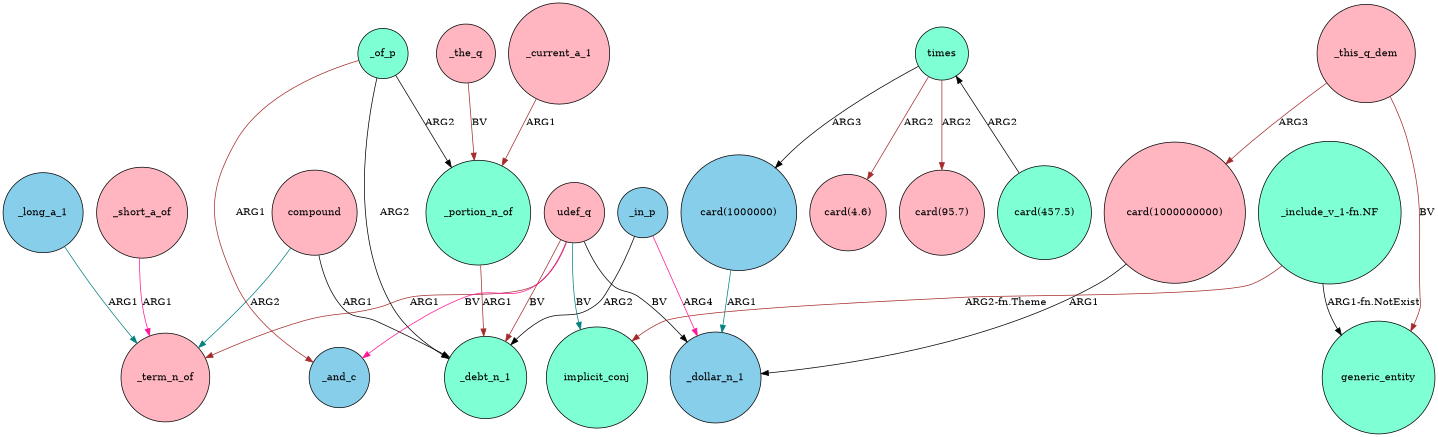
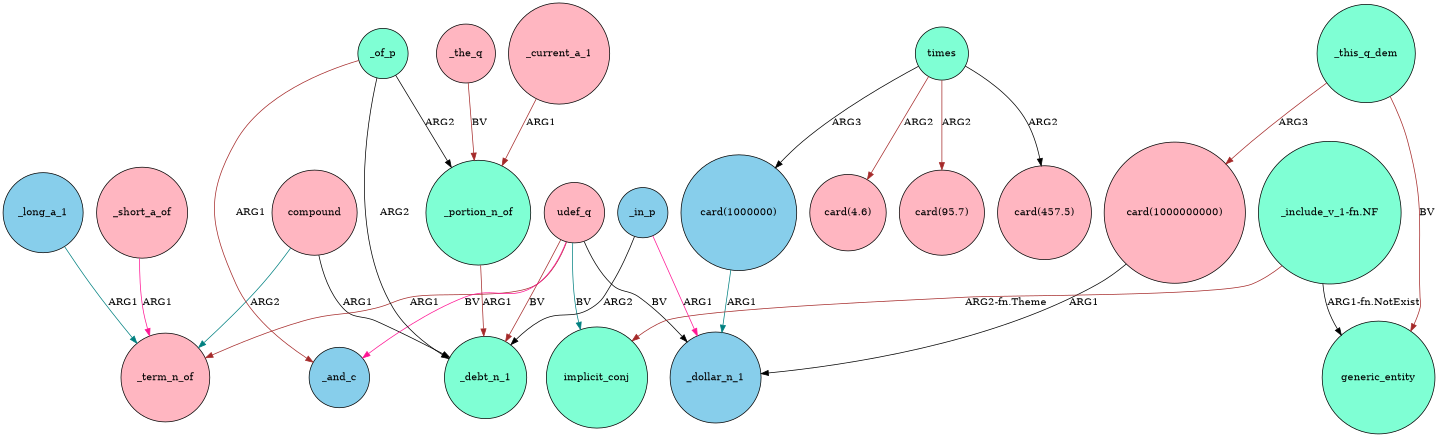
(1366, 54) -> (1366, 54)
(990, 128) -> (1014, 104)
(1045, 213) -> (1045, 213)
(698, 303) -> (698, 303)
